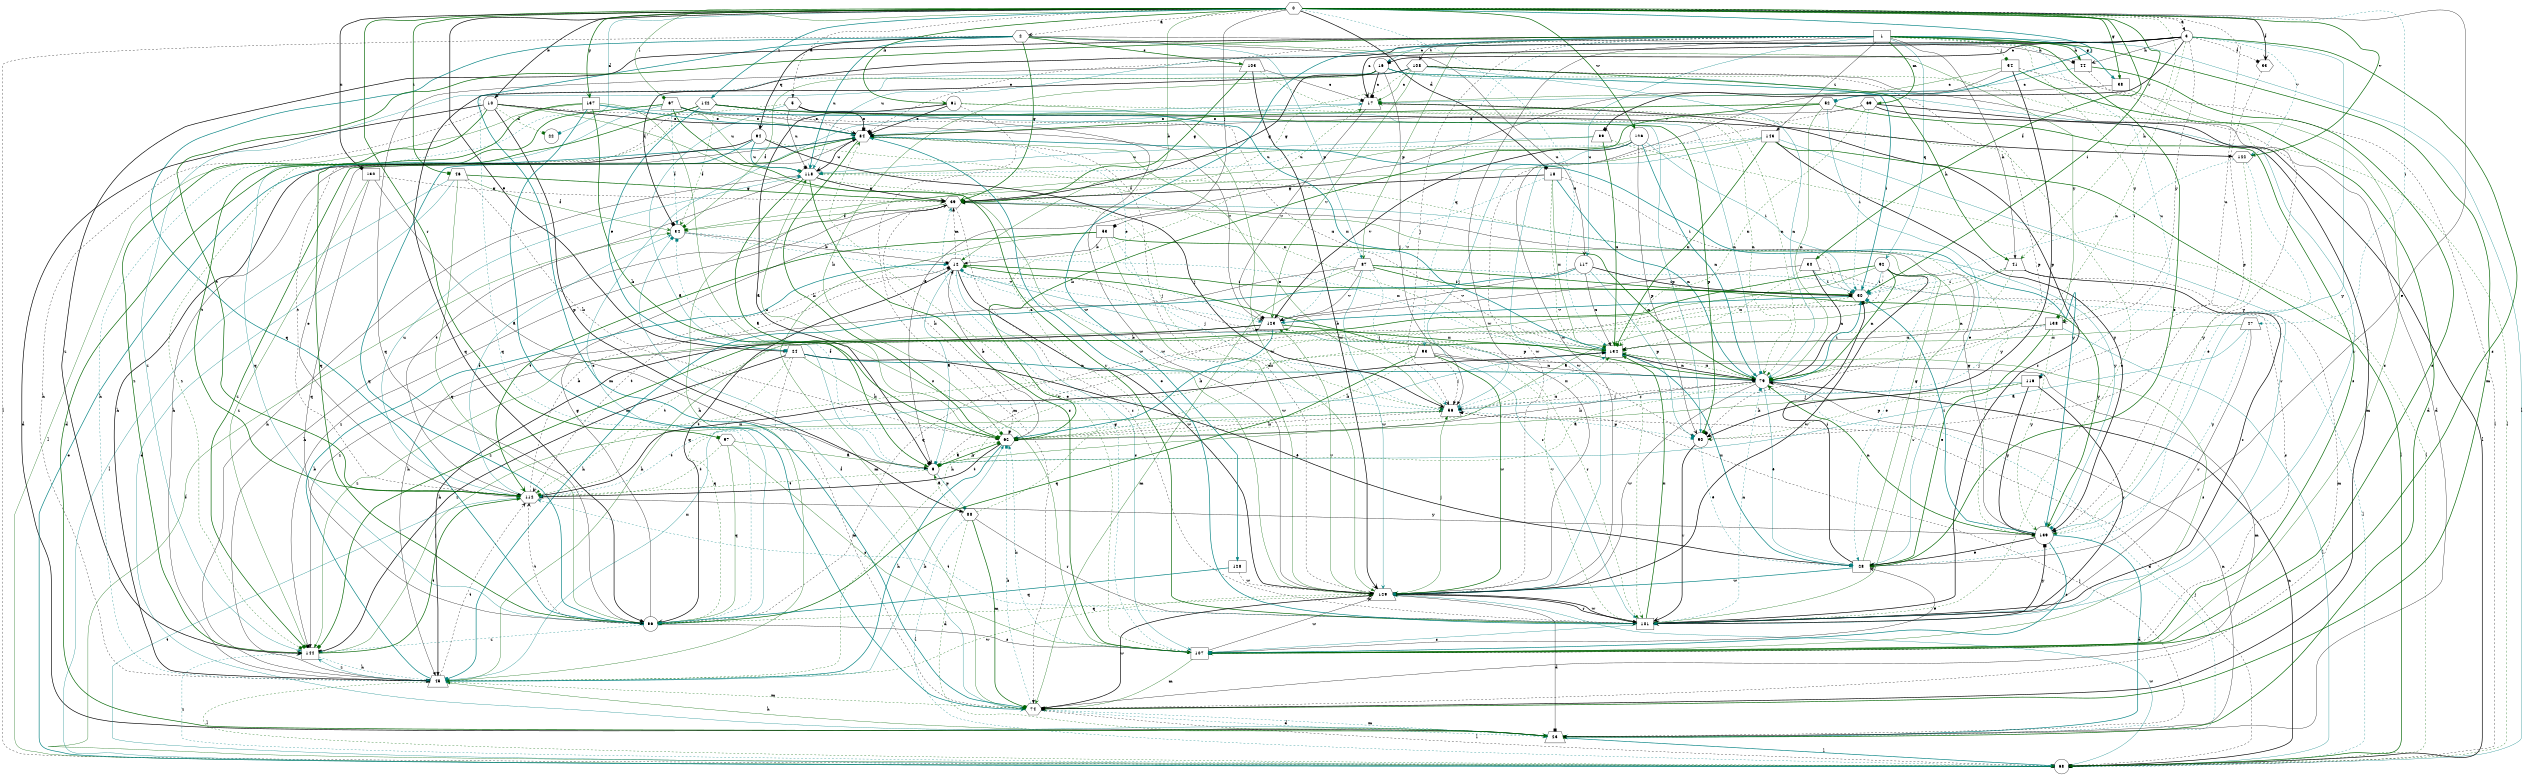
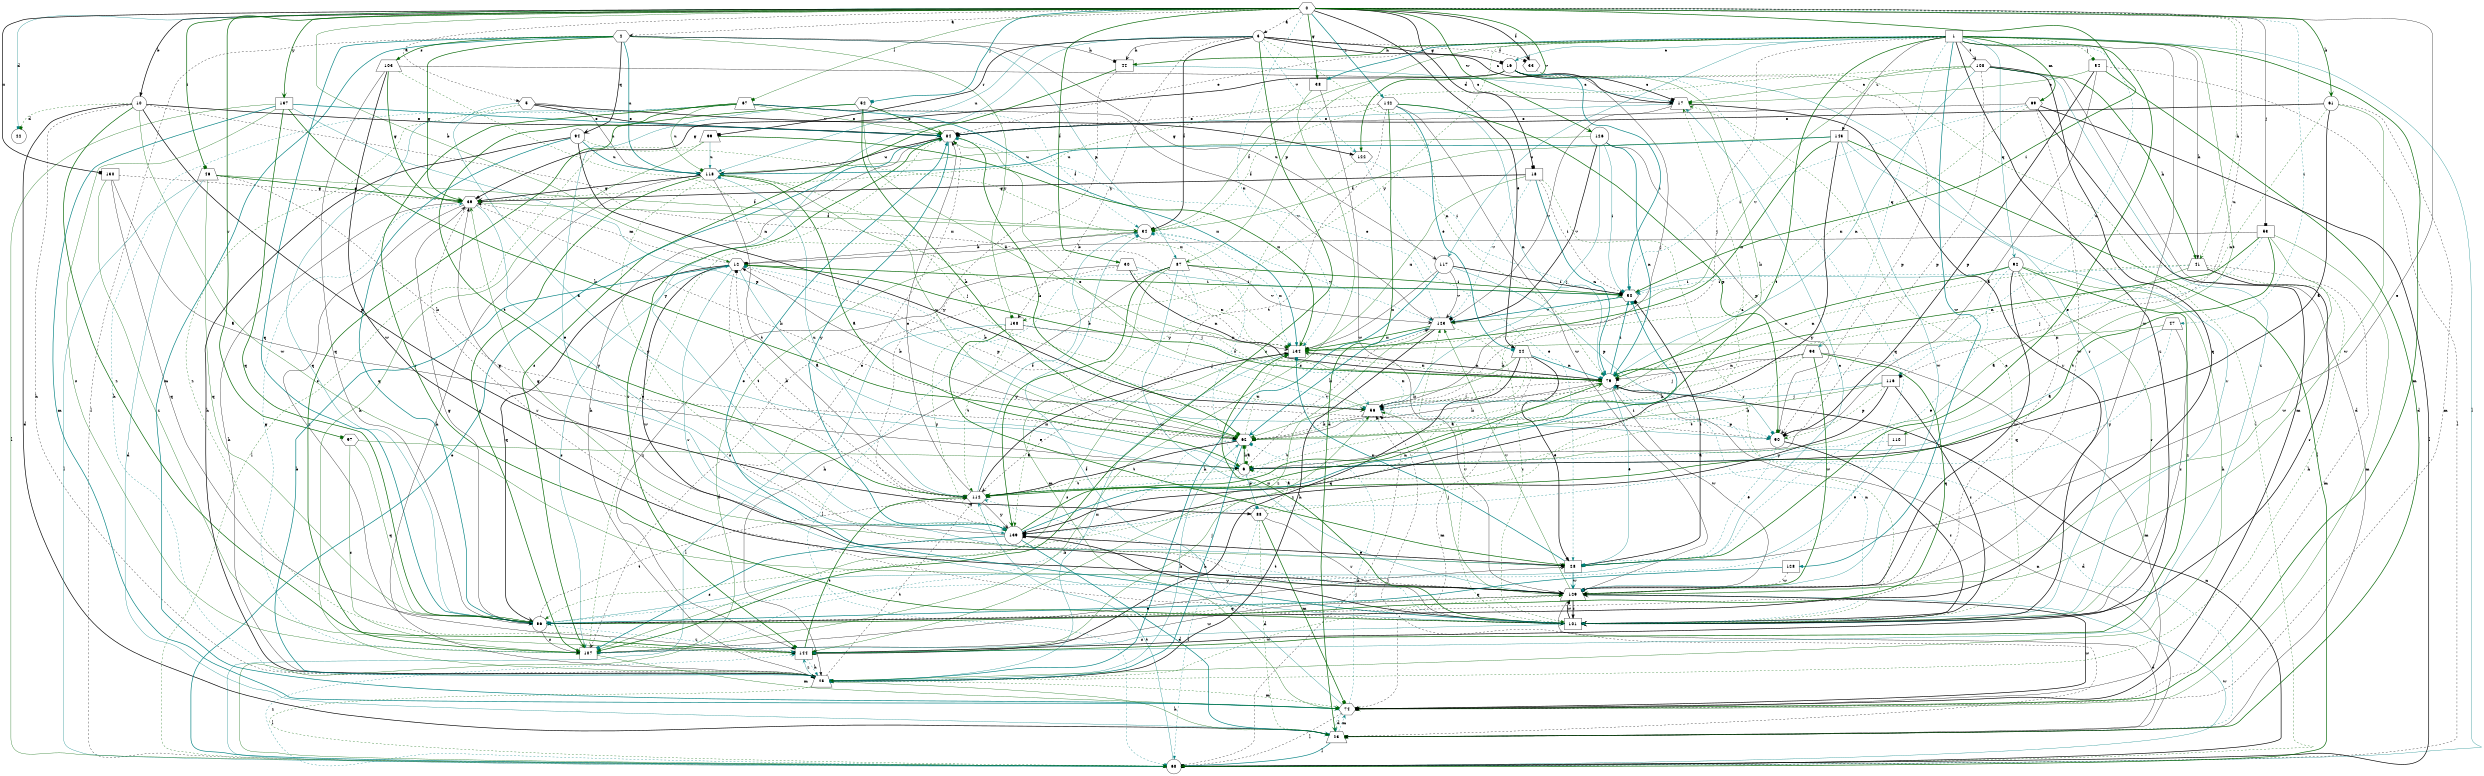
(1291, 154) -> (1332, 145)
none -> (1897, 440)
(653, 488) -> none
